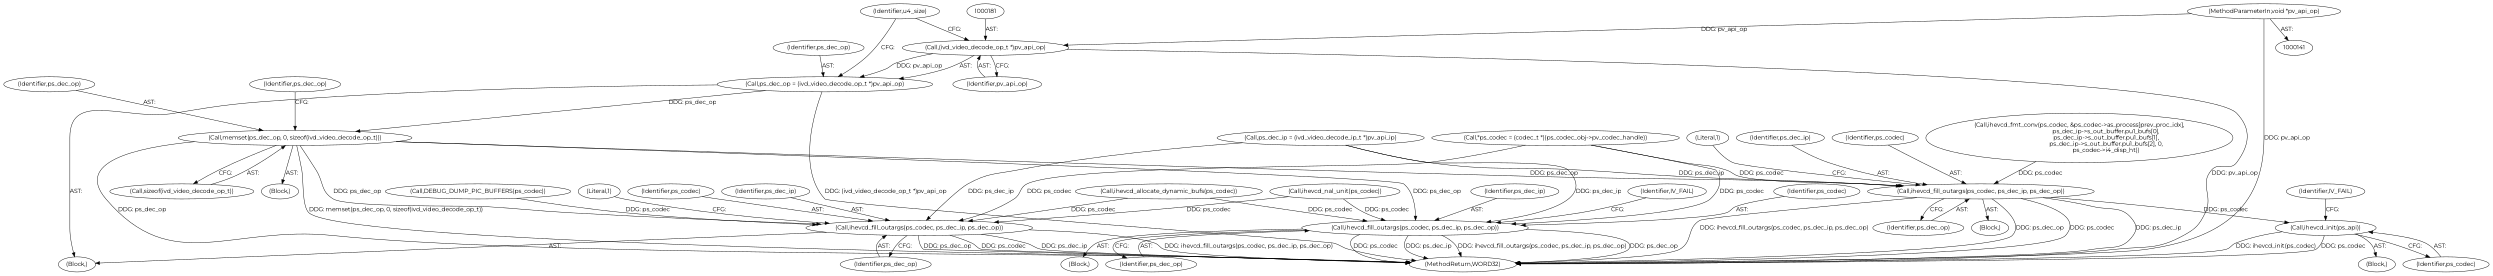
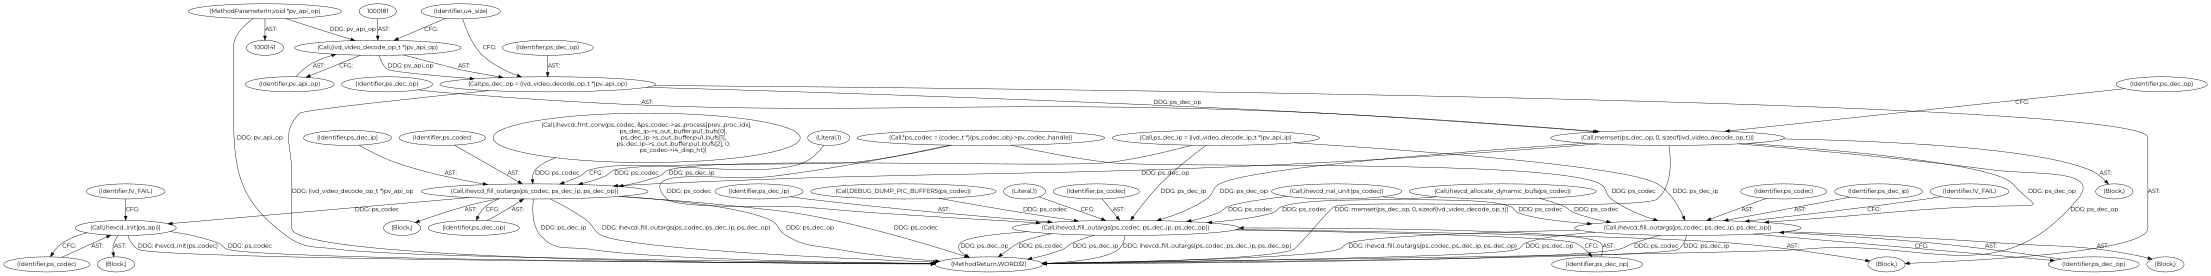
(2065, 85) -> none
(182, 191) -> none
